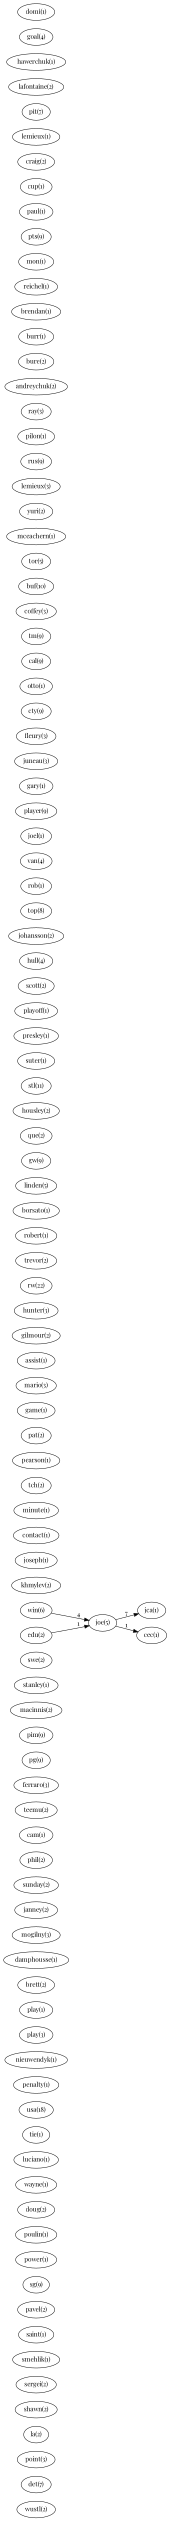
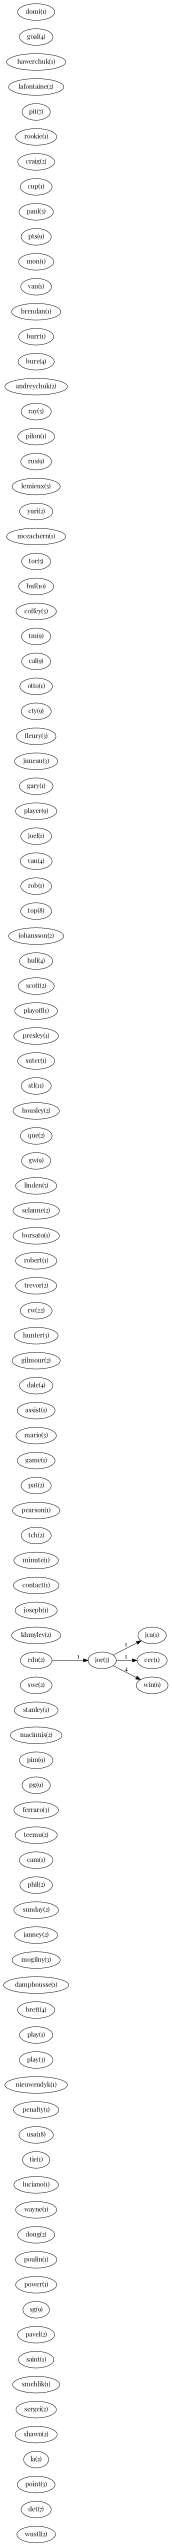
(36, 137) -> (36, 137)
(36, 212) -> (36, 212)
(36, 287) -> (36, 287)
(36, 362) -> (36, 362)
none -> (36, 1211)
none -> (36, 1386)
(127, 1613) -> (126, 1644)
(68, 1616) -> (125, 1672)
(36, 1985) -> (36, 2010)
